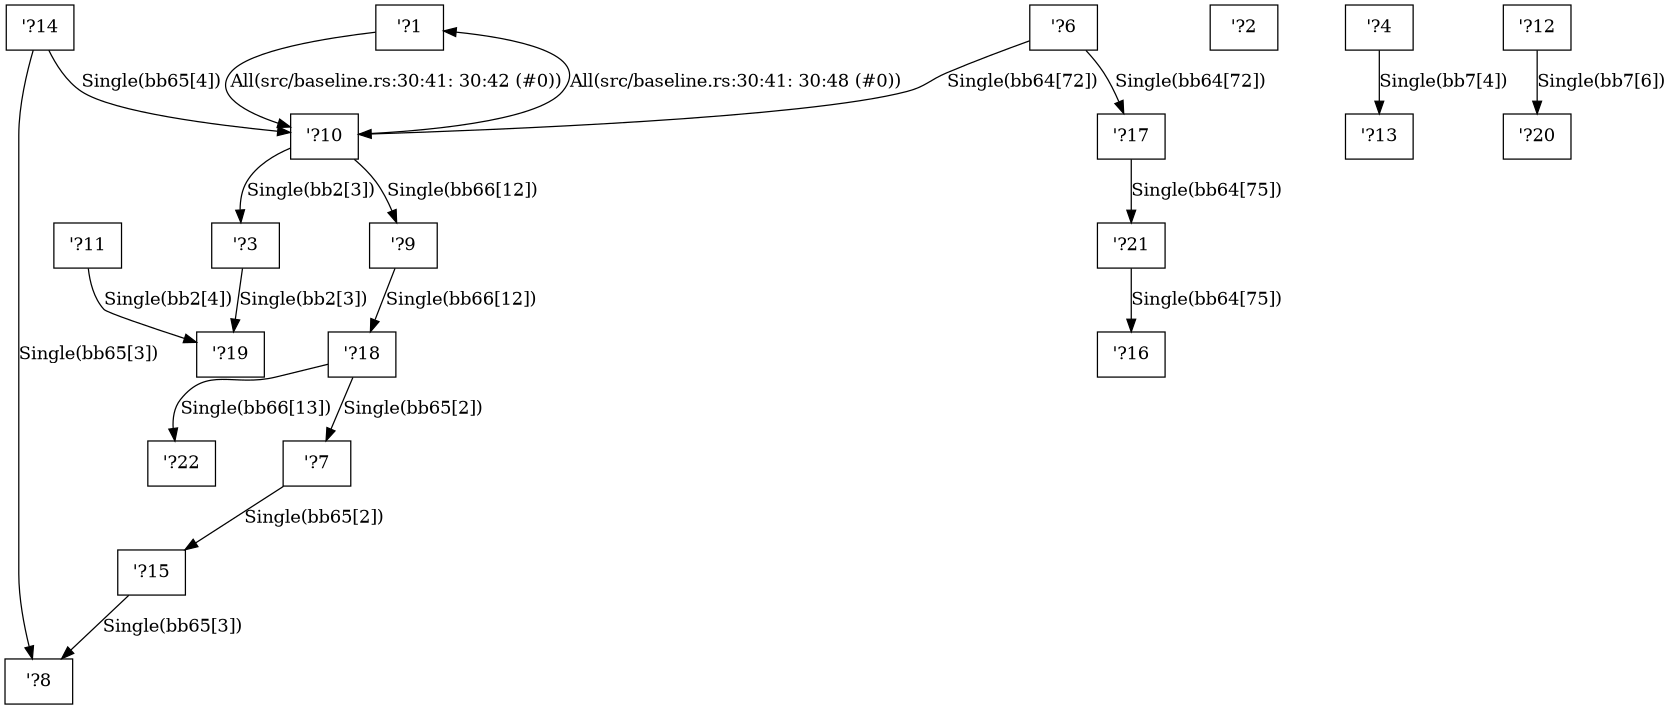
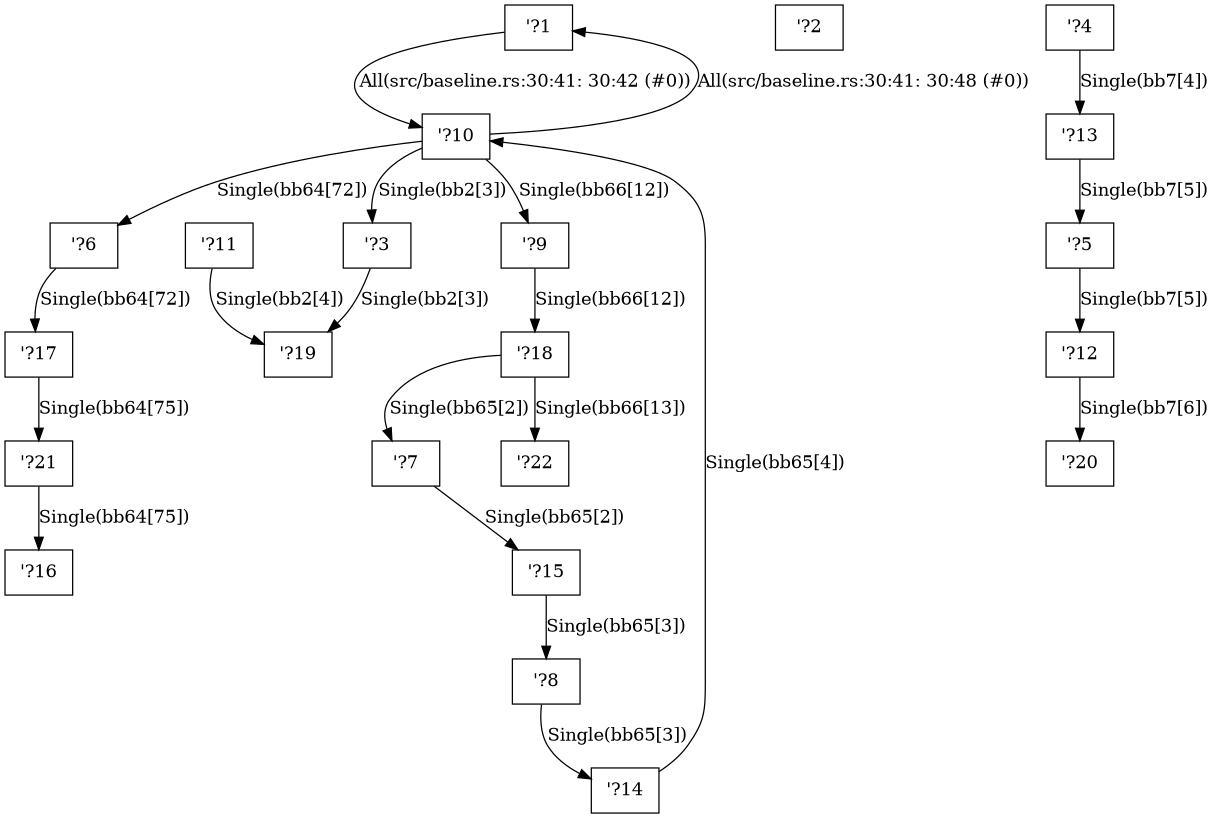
(706, 117) -> (272, 167)
none -> (1080, 246)
(19, 348) -> (548, 746)
